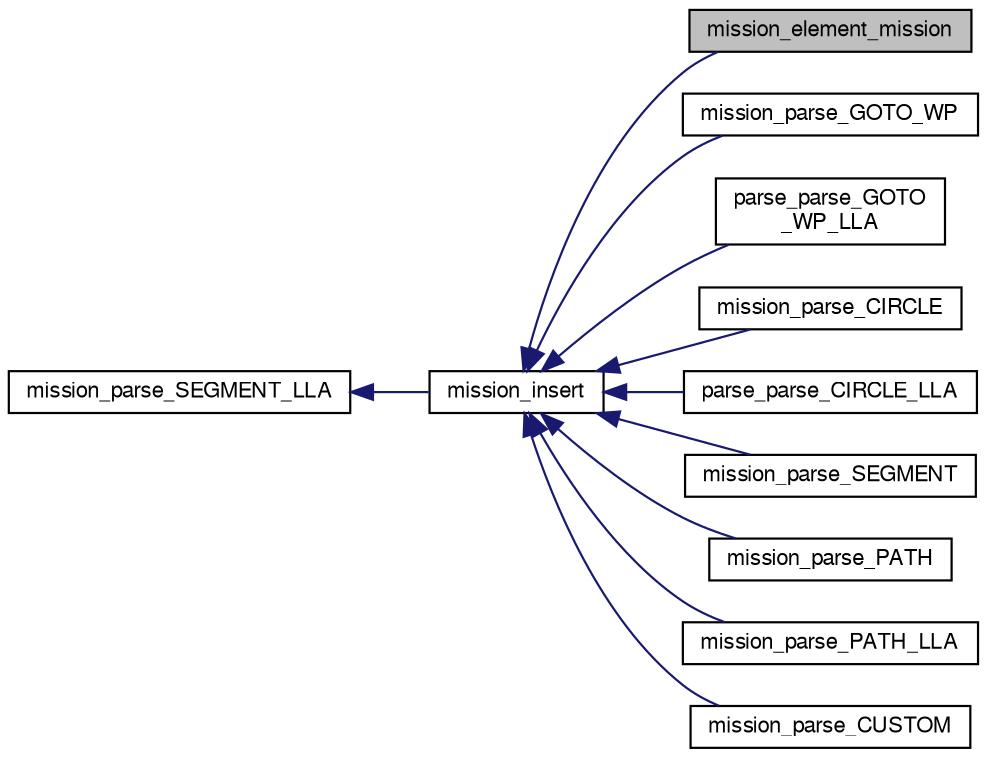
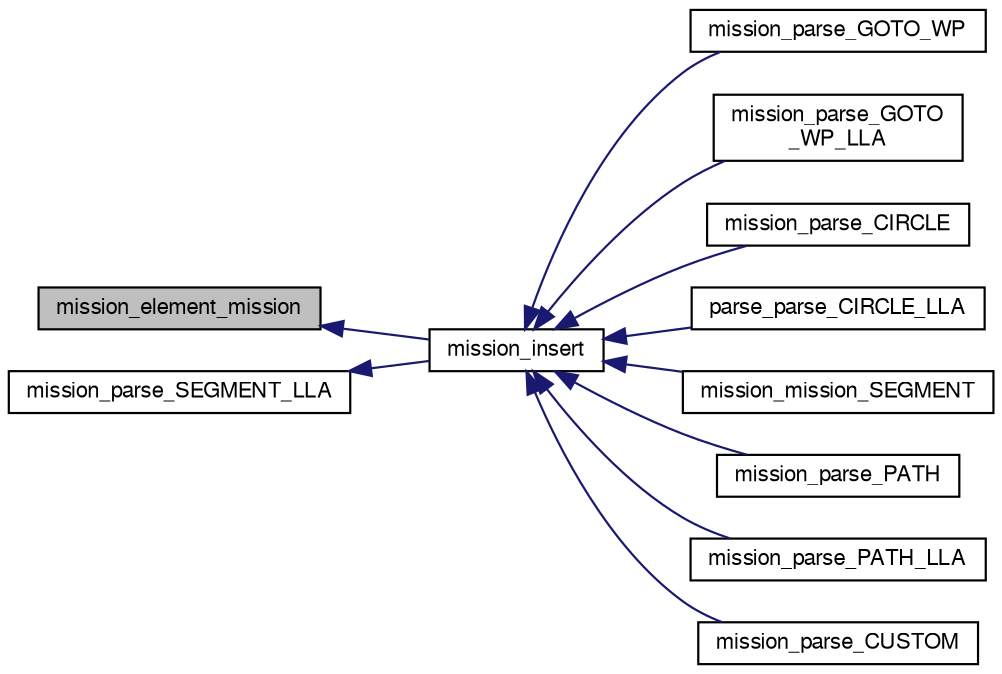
(596, 182) -> (386, 334)
(830, 211) -> (838, 128)
(830, 476) -> (838, 392)
